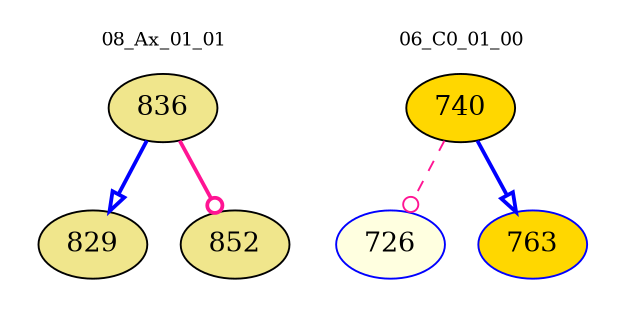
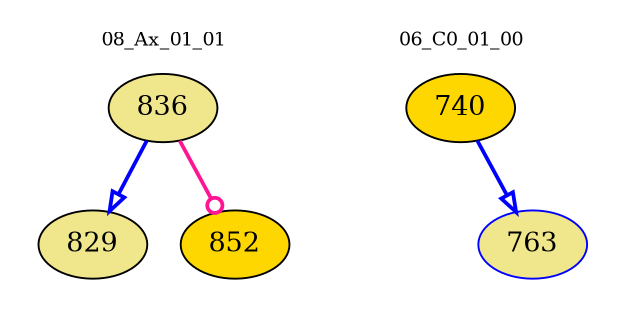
(235, 245) -> (235, 245)
(391, 245) -> none
(533, 245) -> (533, 245)
